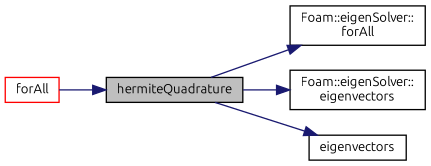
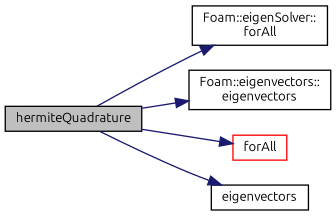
(76, 90) -> (181, 135)
(358, 90) -> (260, 90)
